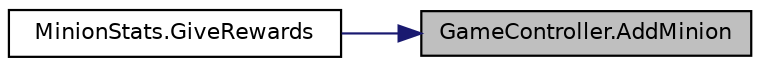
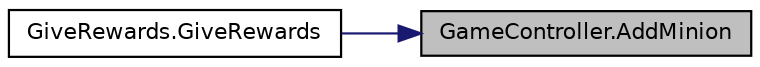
(175, 33) -> (175, 33)
